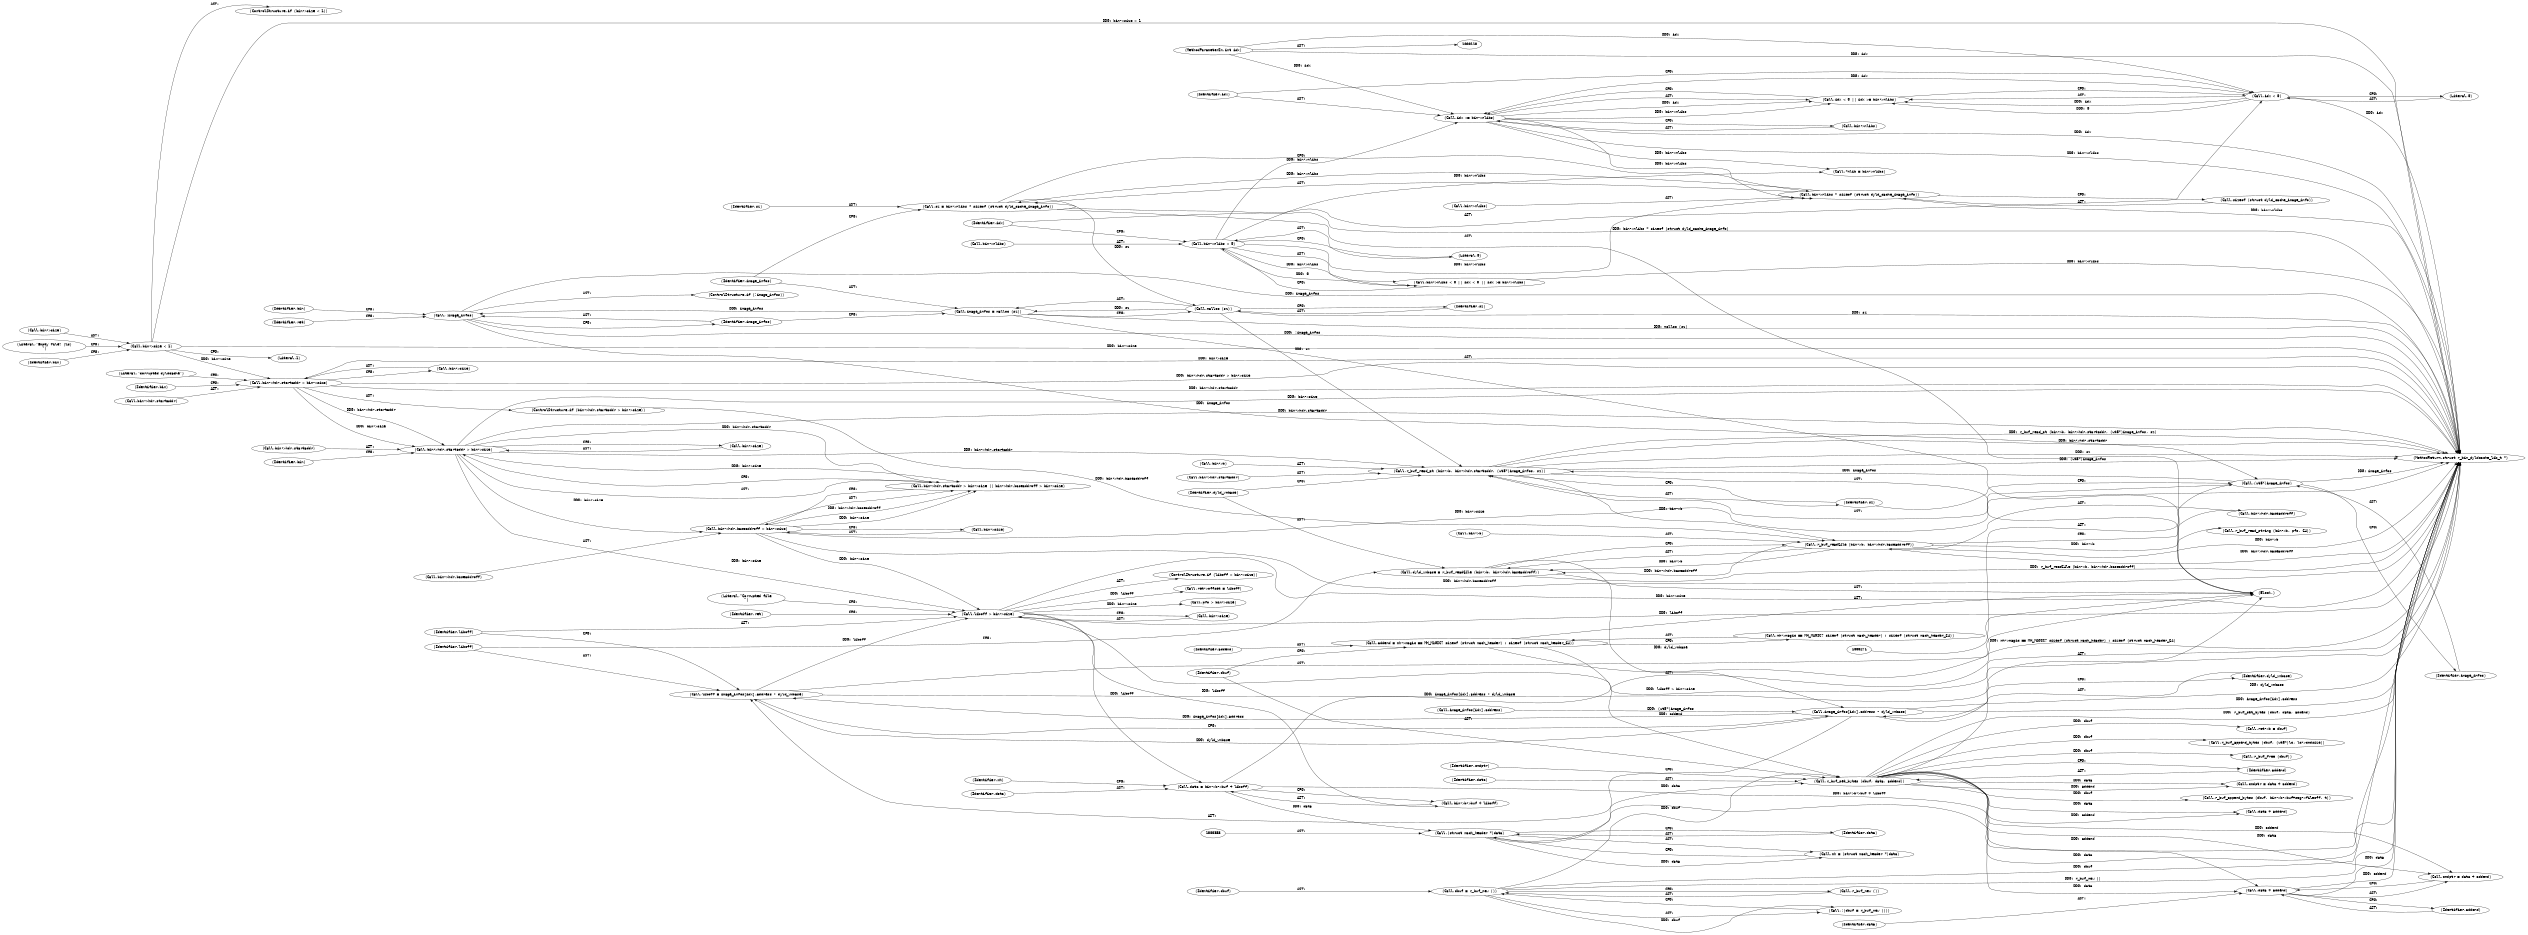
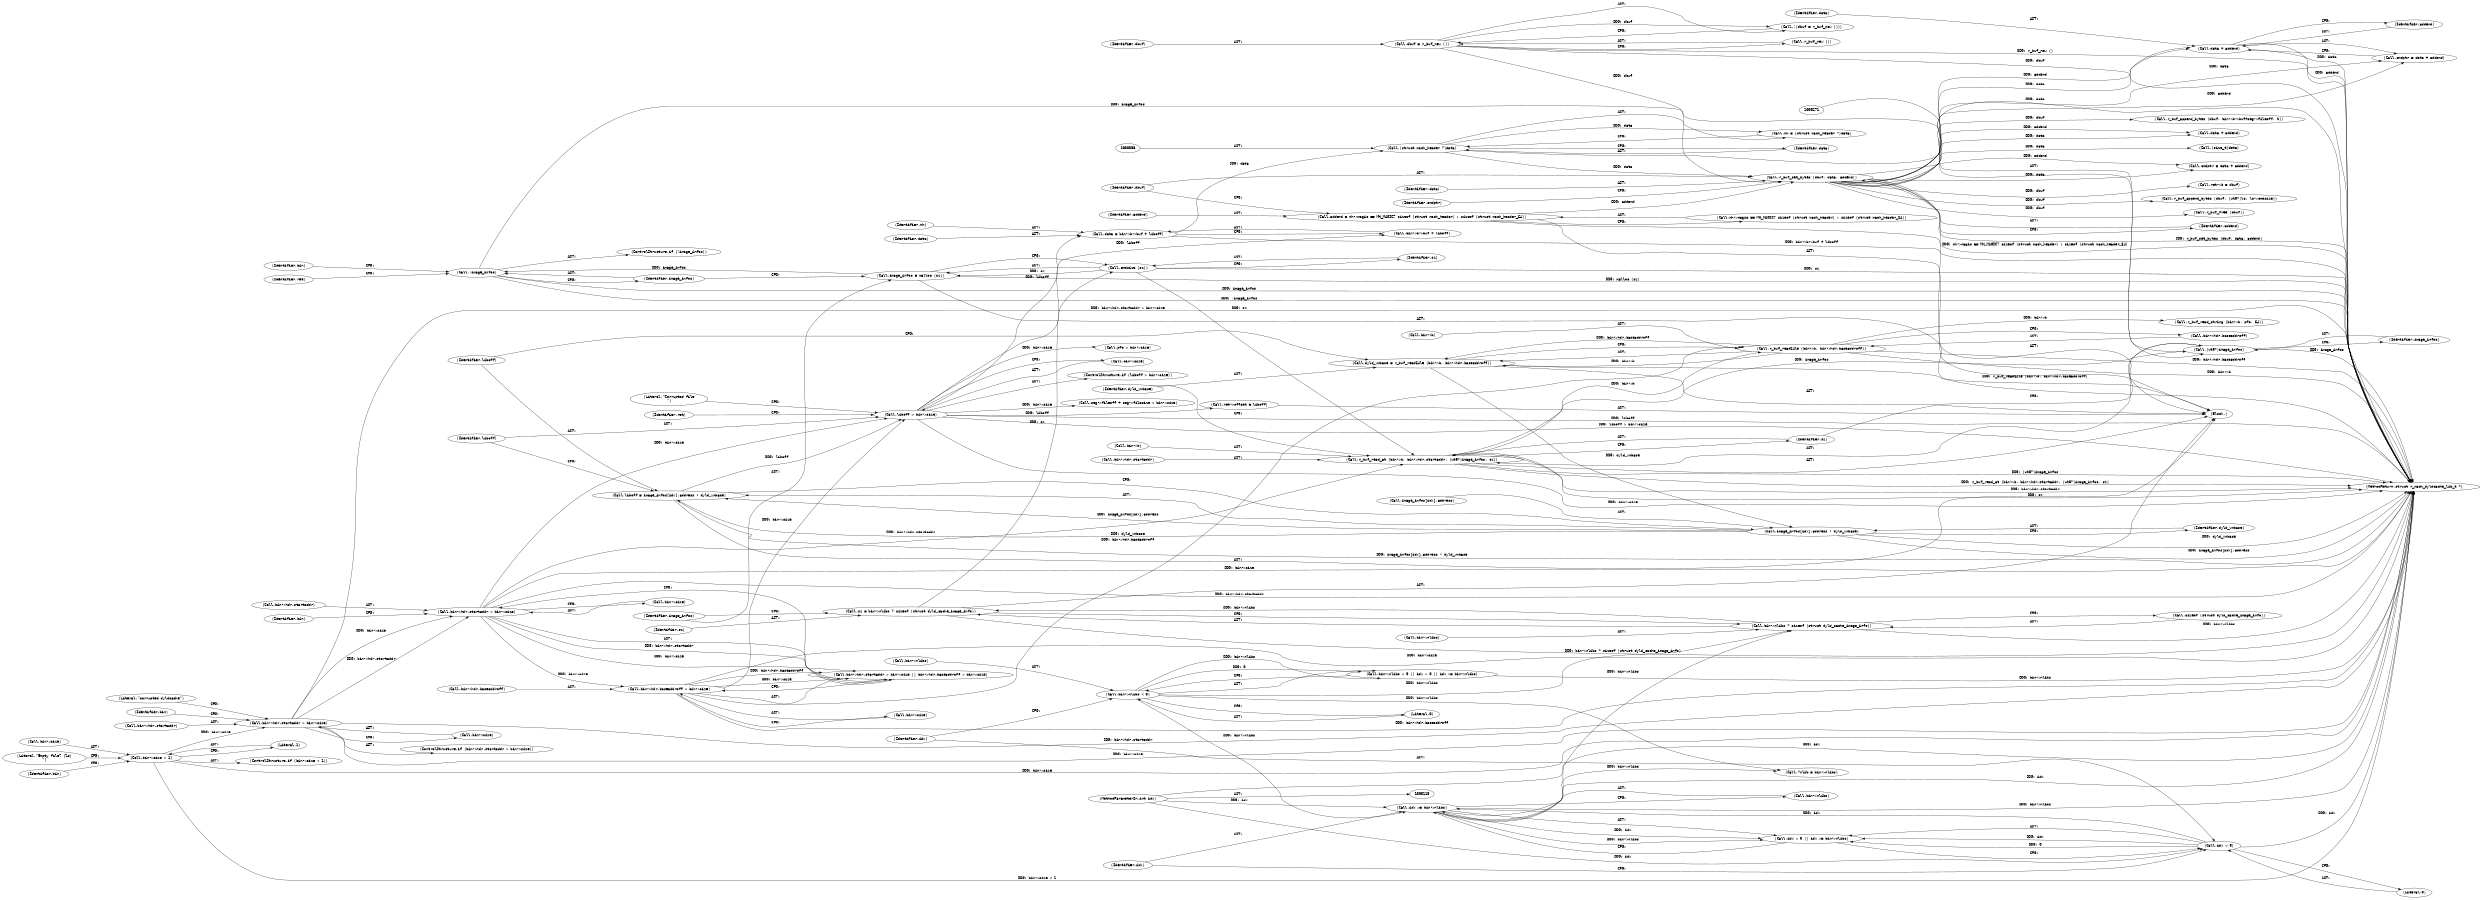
none -> (2219, 148)
(1213, 309) -> (1128, 268)
none -> (1128, 403)
(2461, 458) -> (2414, 487)
(1230, 513) -> (1212, 528)
(1709, 675) -> (1740, 412)
(1671, 709) -> (1623, 513)
none -> (221, 747)
(1122, 782) -> (1037, 228)
